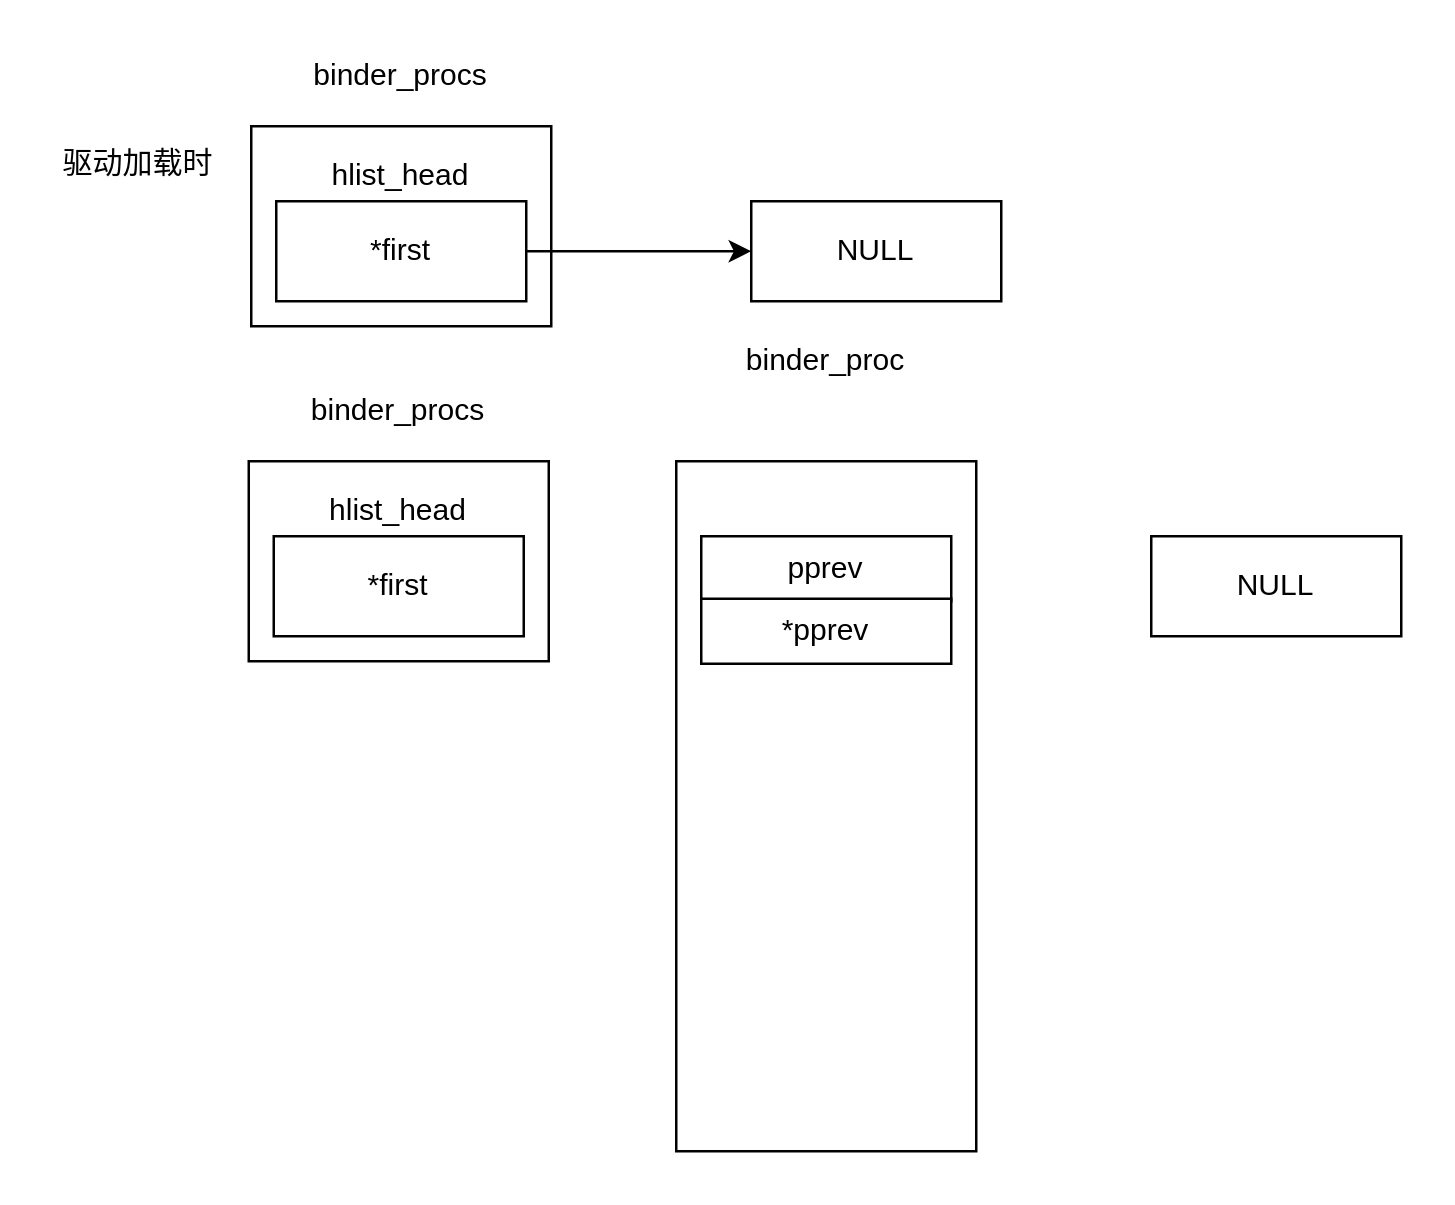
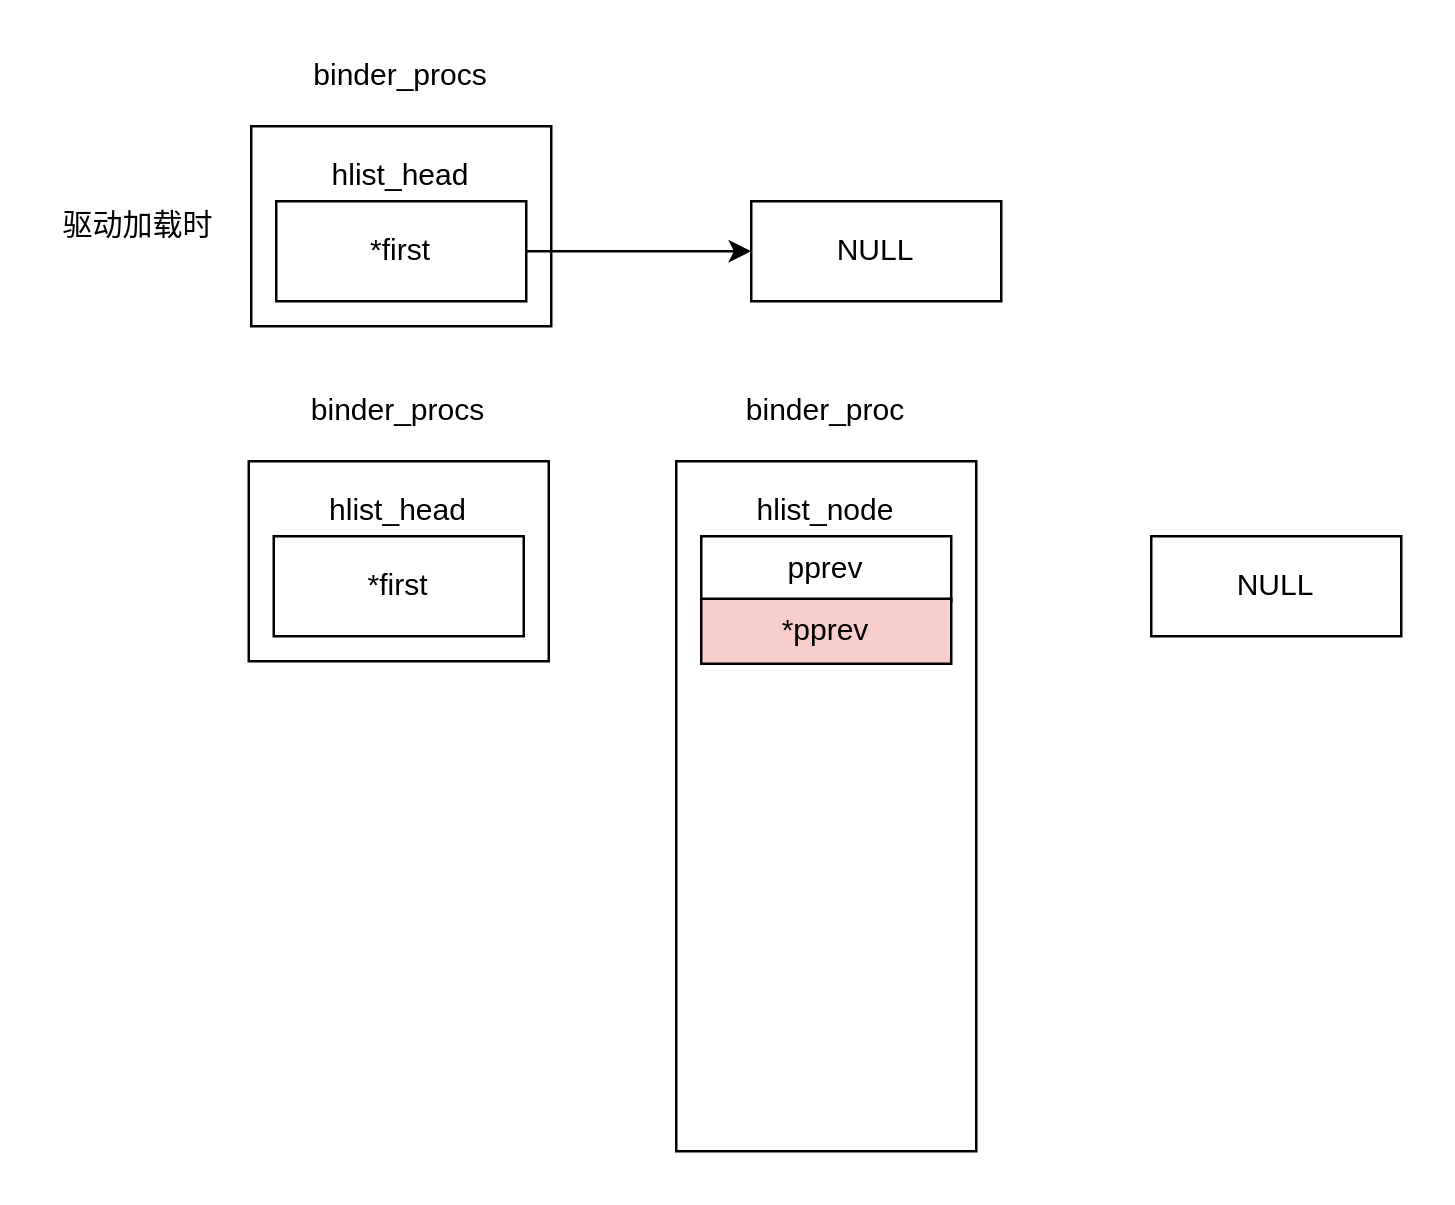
(139, 164) -> (139, 226)
(826, 361) -> (826, 411)
none -> (826, 511)
(826, 631) -> (826, 631)
